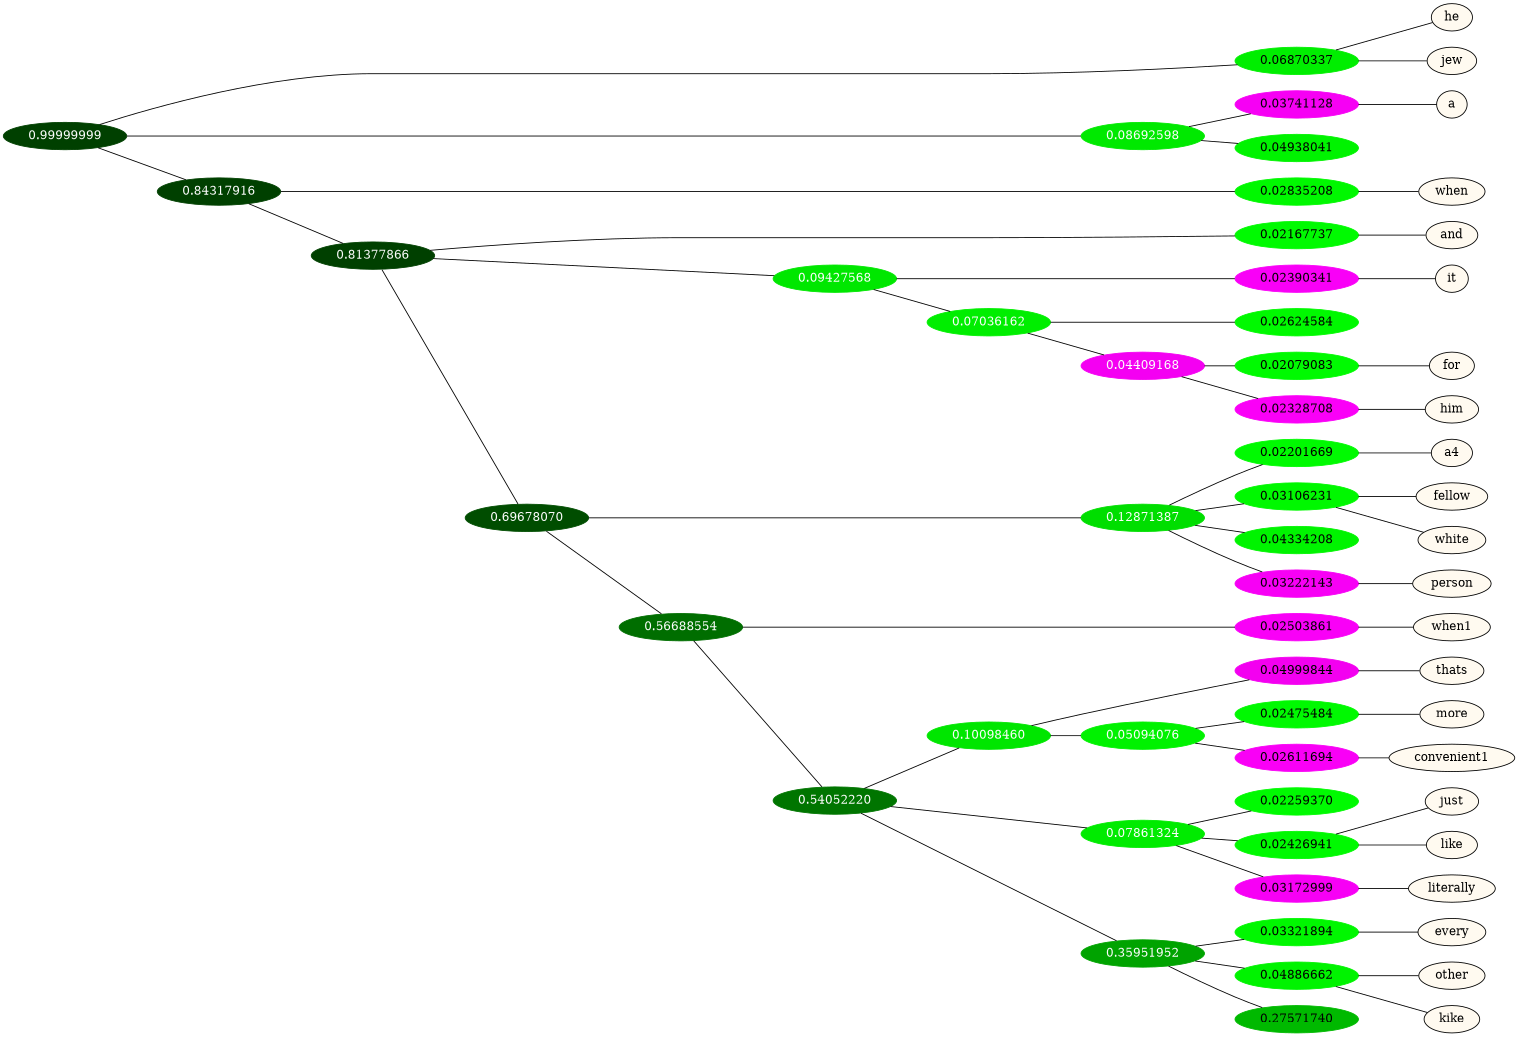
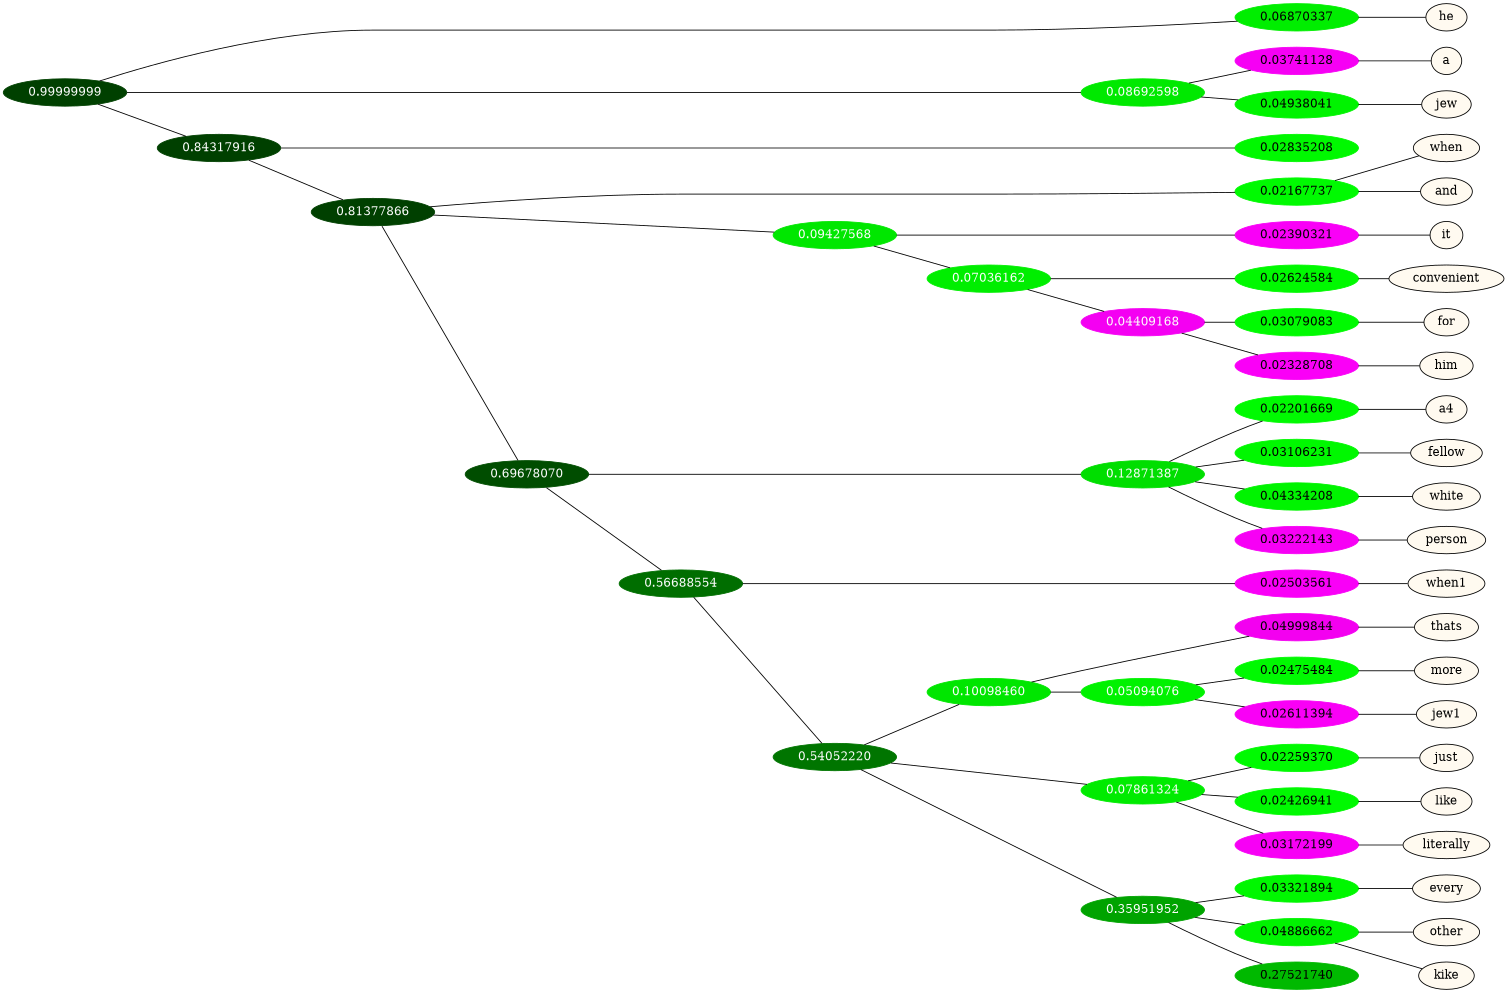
(1393, 61) -> (1390, 104)
(1388, 192) -> (1377, 168)
(1297, 279) -> (1297, 235)
none -> (1446, 279)
(1297, 366) -> (1297, 322)
(1380, 520) -> (1386, 496)
(1297, 627) -> (1297, 584)
(1297, 758) -> (1297, 714)
(1452, 758) -> (1446, 714)
(1382, 821) -> (1389, 758)
(1297, 889) -> (1297, 845)
(1297, 1019) -> (1297, 976)
